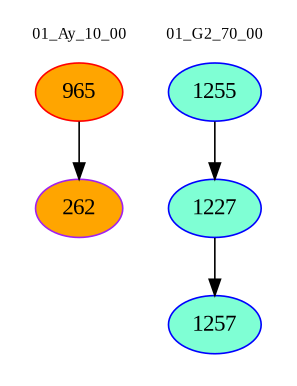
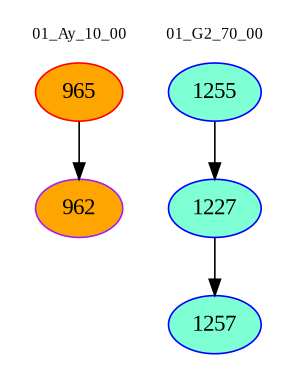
(79, 208) -> (79, 208)
